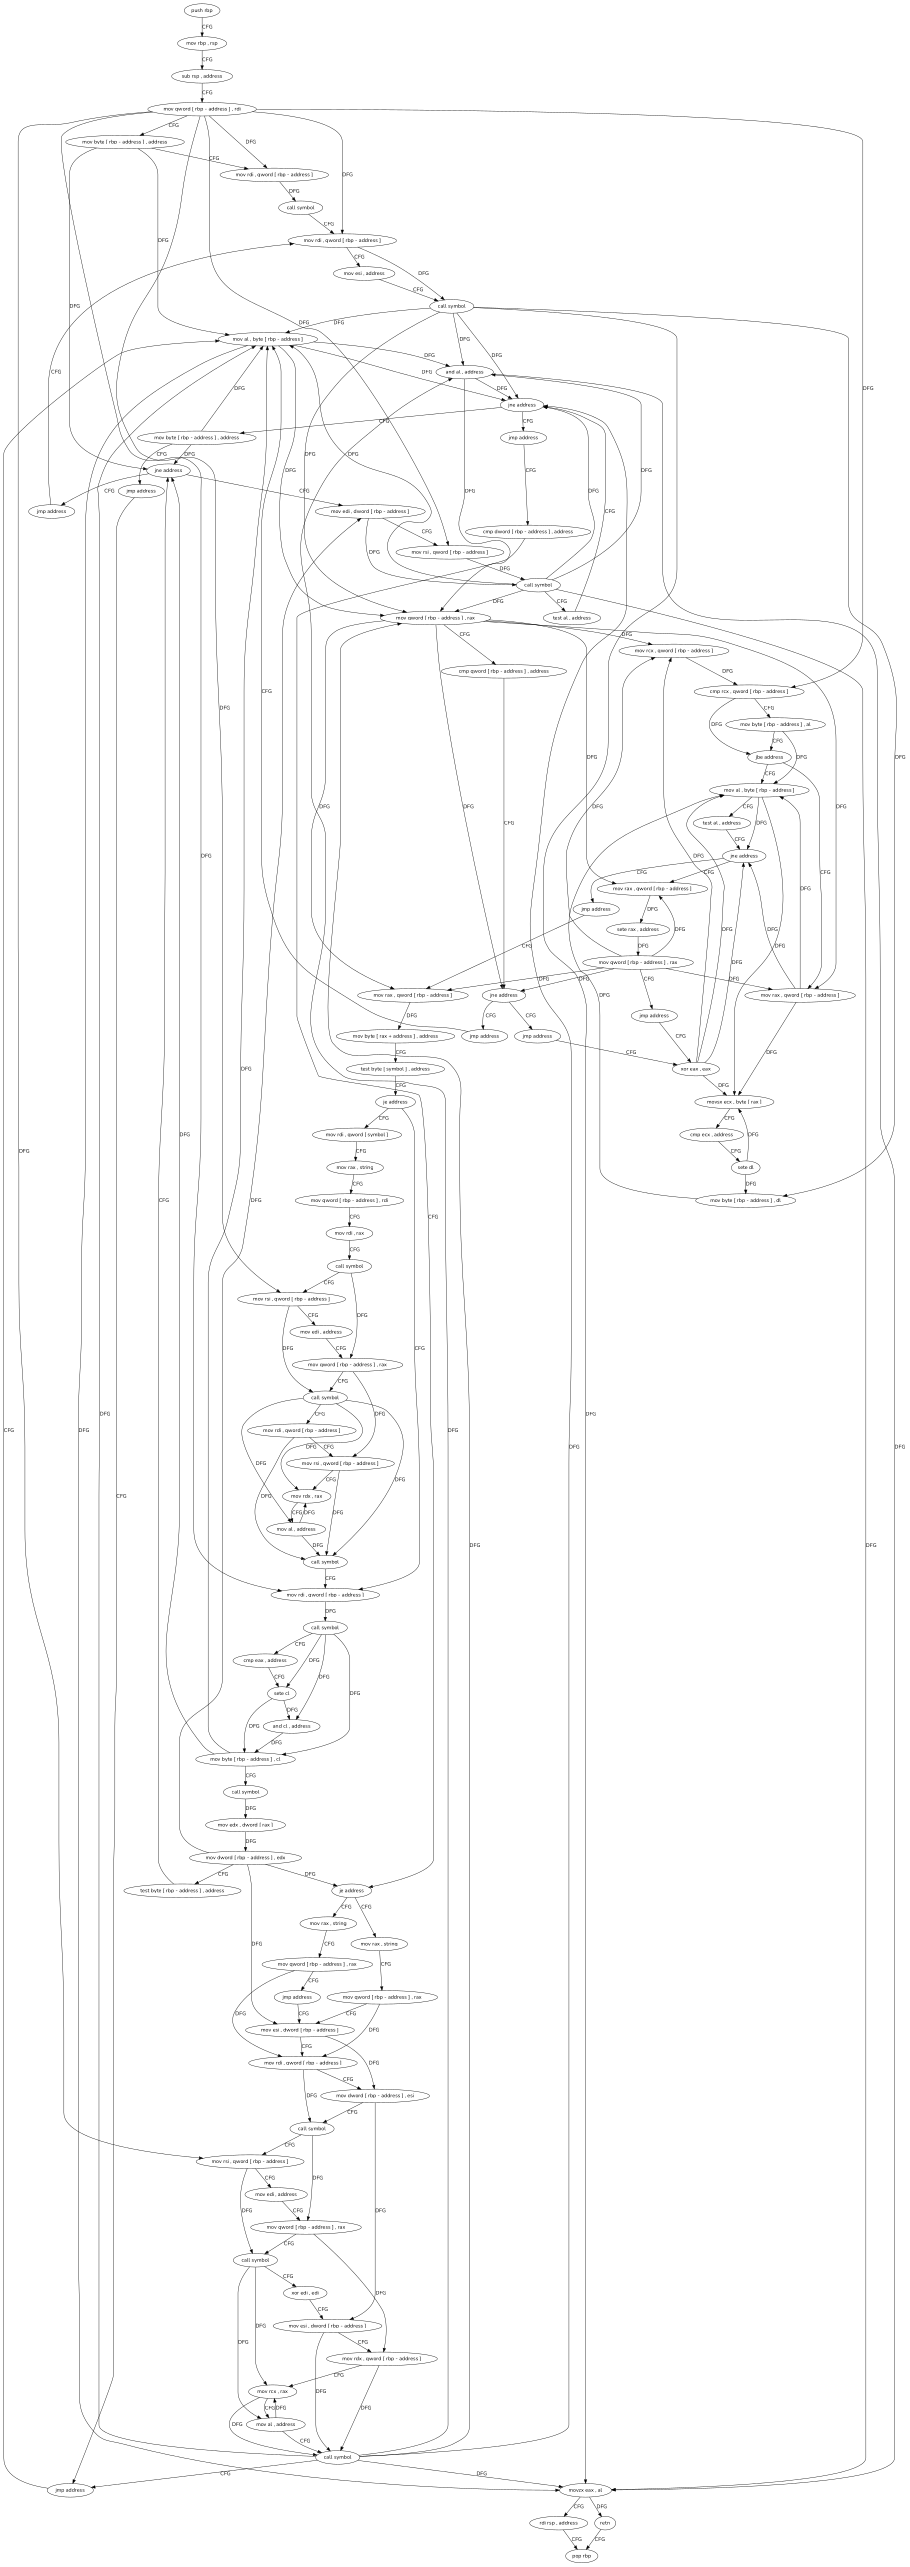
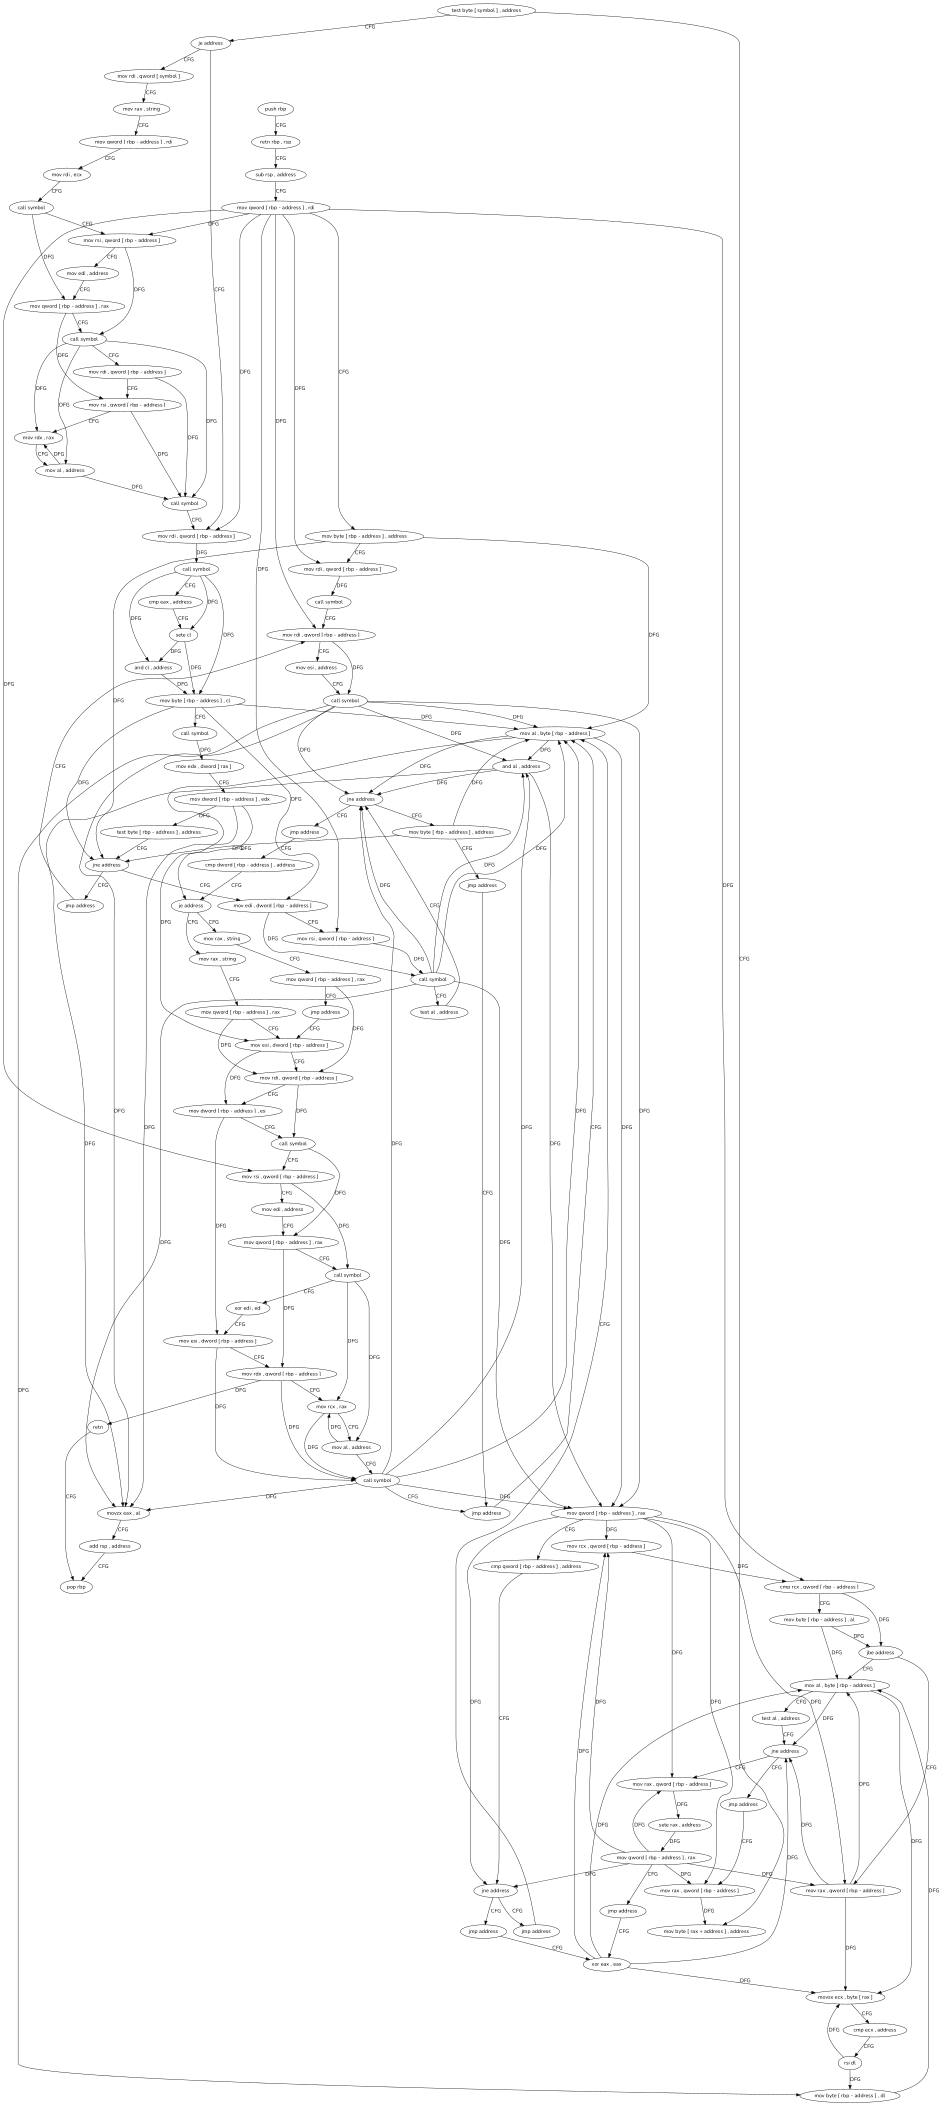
(202, 43) -> (276, 142)
(778, 741) -> (859, 1636)
(396, 1051) -> (739, 895)
(746, 1168) -> (850, 2063)
(251, 1192) -> (289, 808)
(349, 1233) -> (67, 175)
(251, 1841) -> (224, 783)
(223, 1874) -> (205, 816)
(595, 2505) -> (186, 1402)
(559, 2523) -> (110, 1546)
